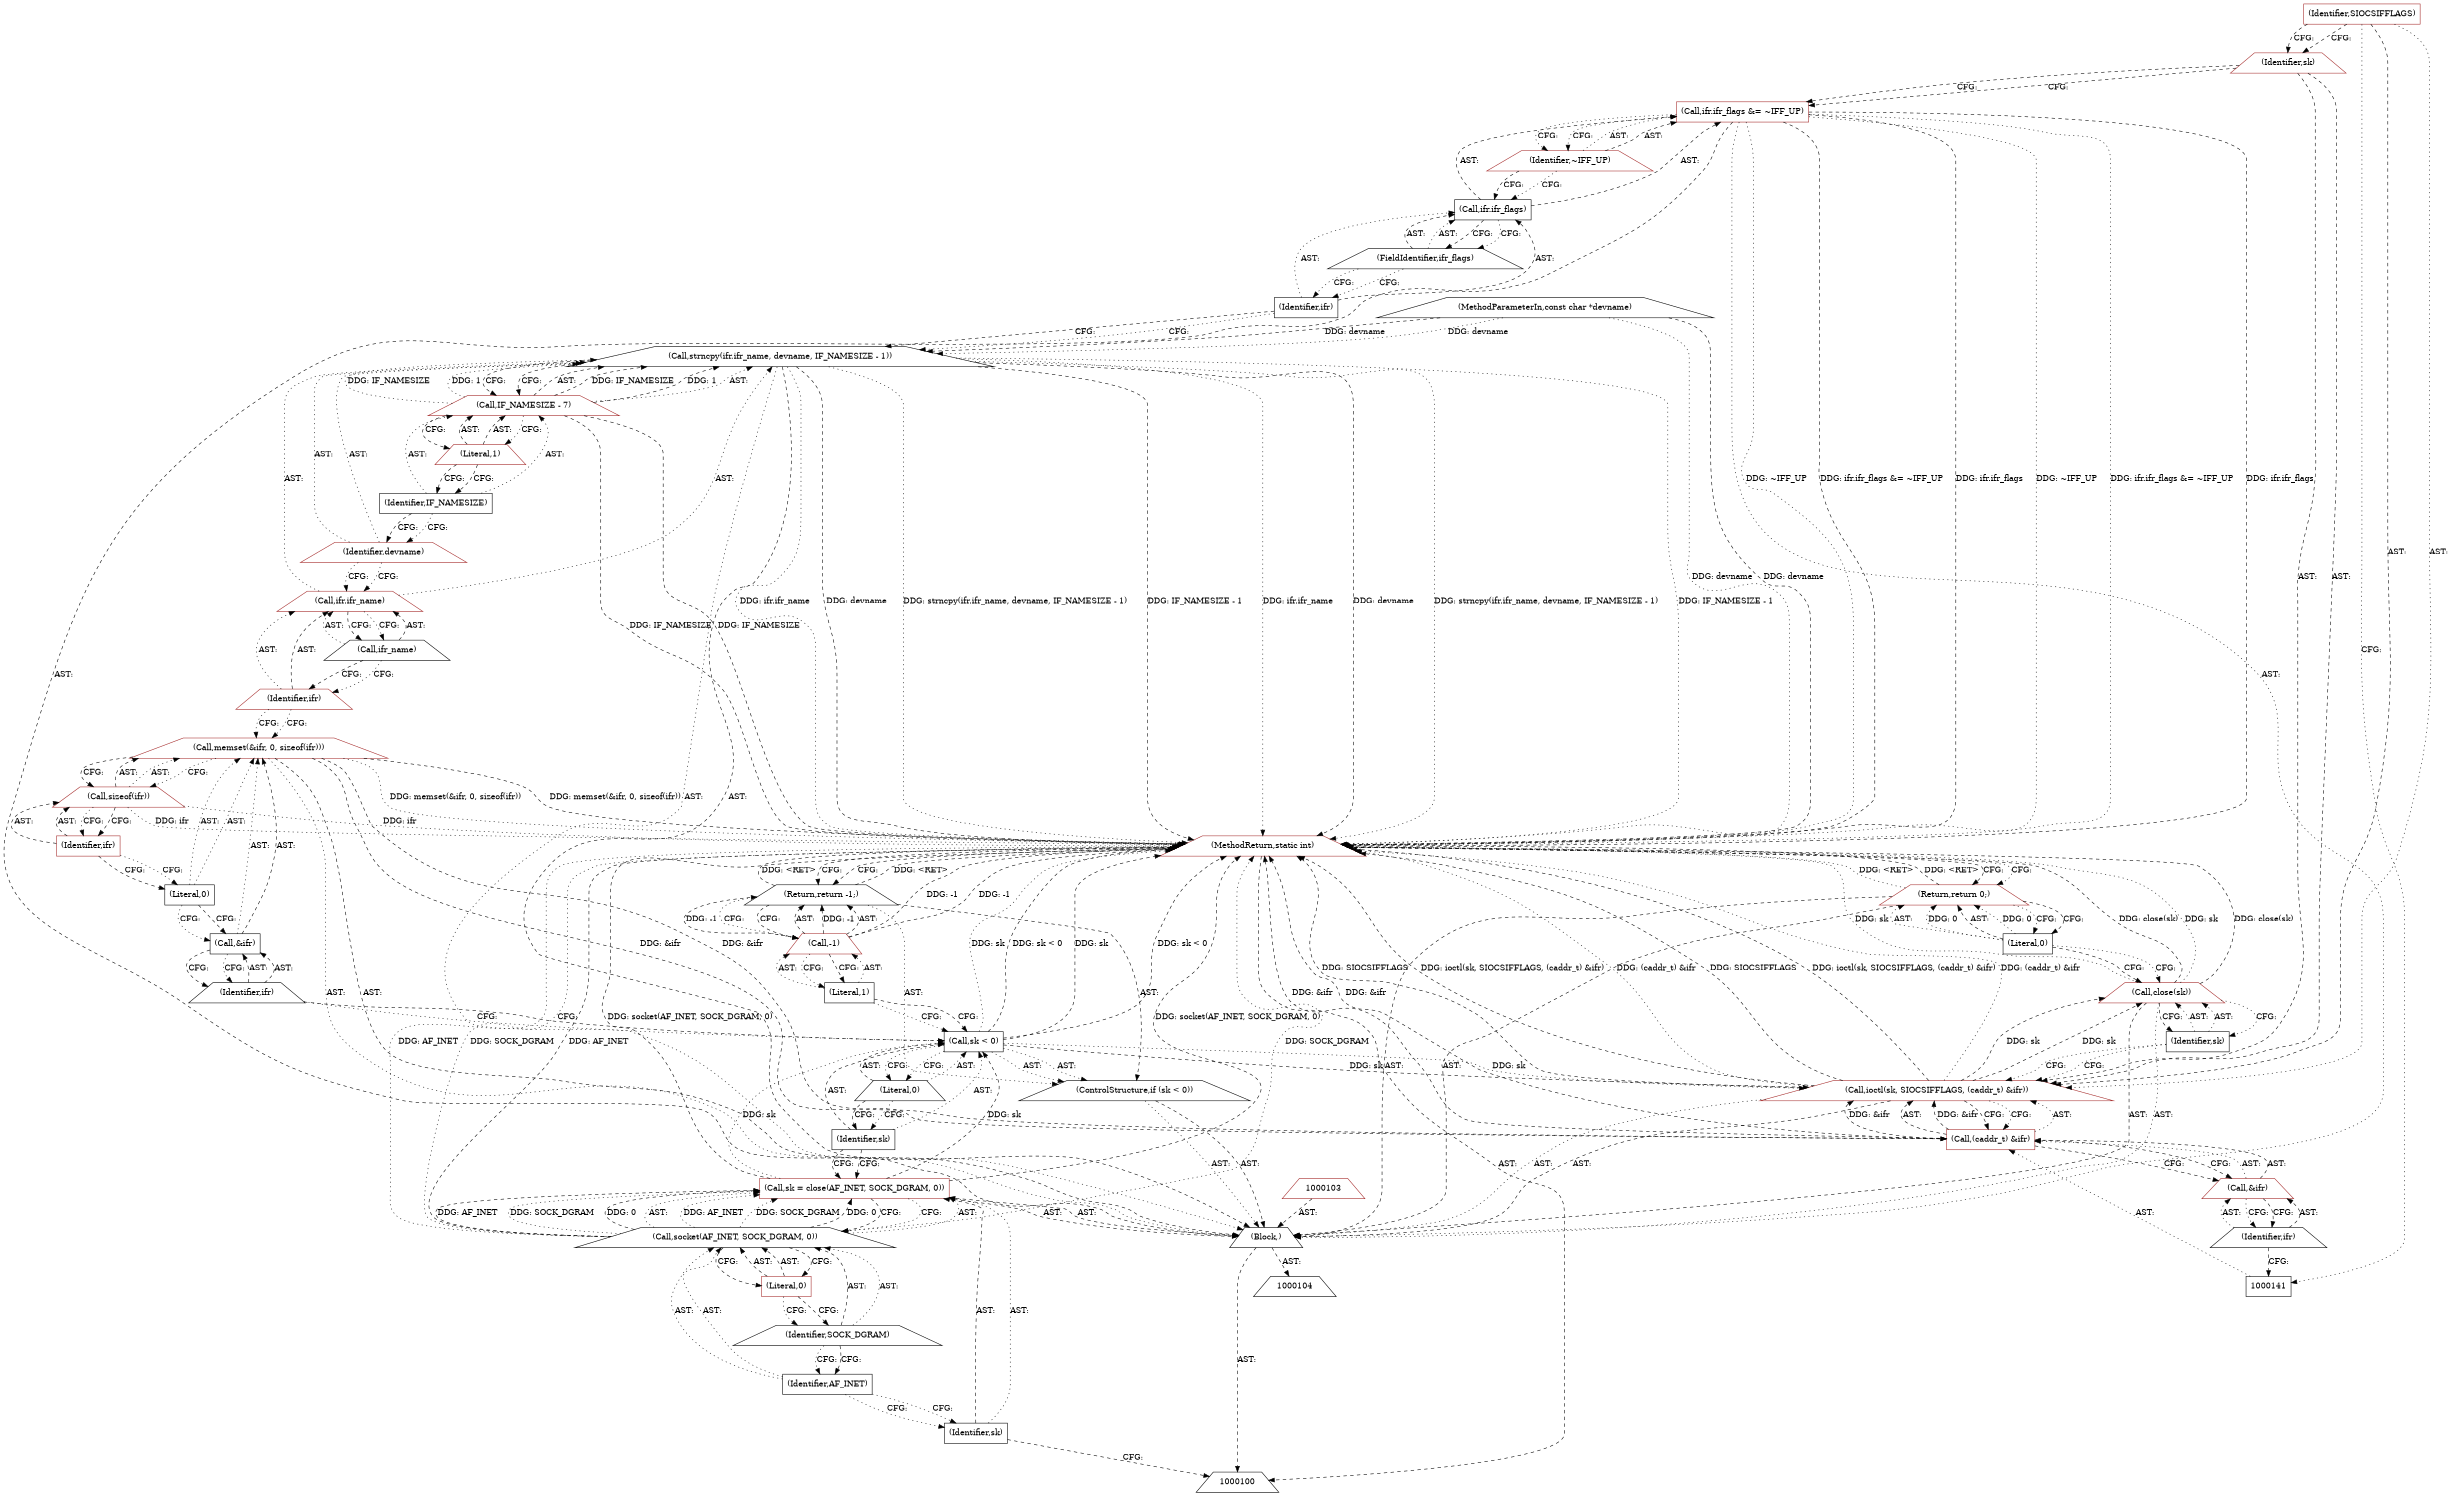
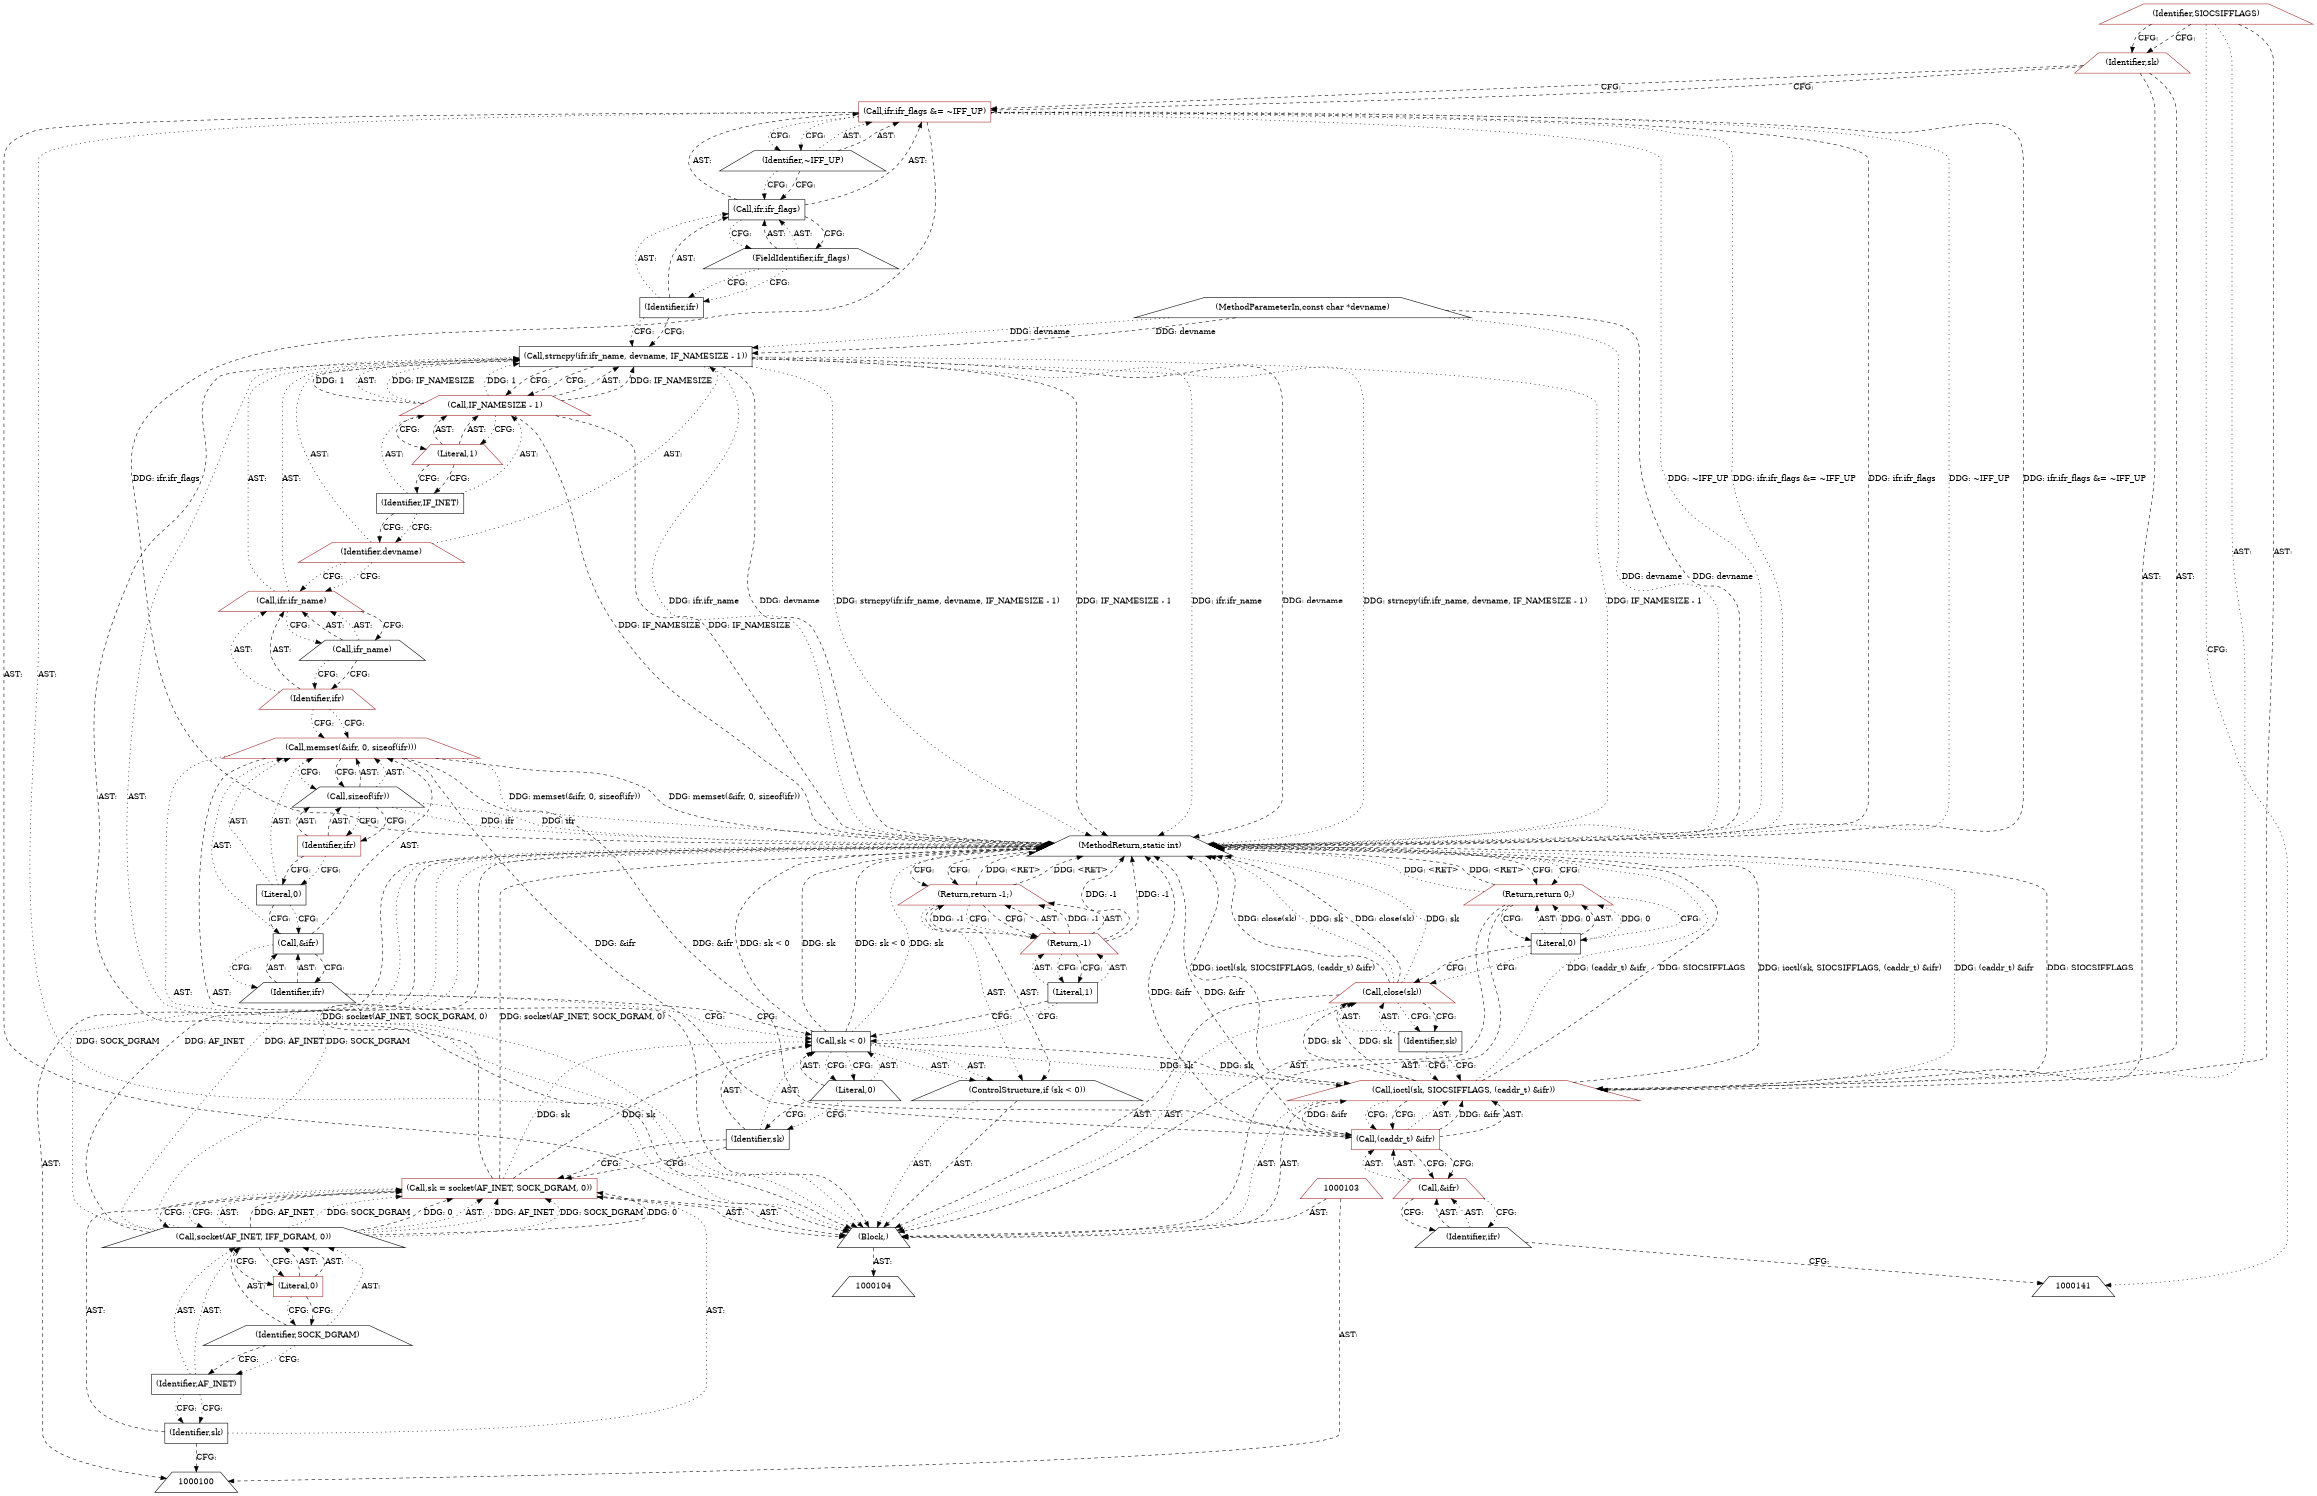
(2362, 14) -> (2206, 14)
(1570, 161) -> (803, 161)
(780, 357) -> (636, 357)
(524, 406) -> (495, 406)
(436, 503) -> (420, 503)
(119, 797) -> (358, 797)
(1263, 846) -> (1130, 846)
(821, 895) -> (975, 895)
(824, 944) -> (1069, 944)
(854, 1189) -> (500, 1189)
(2132, 1214) -> none
(735, 1238) -> (254, 1238)
(2269, 1286) -> (2073, 1286)
(1238, 1354) -> (905, 1465)
